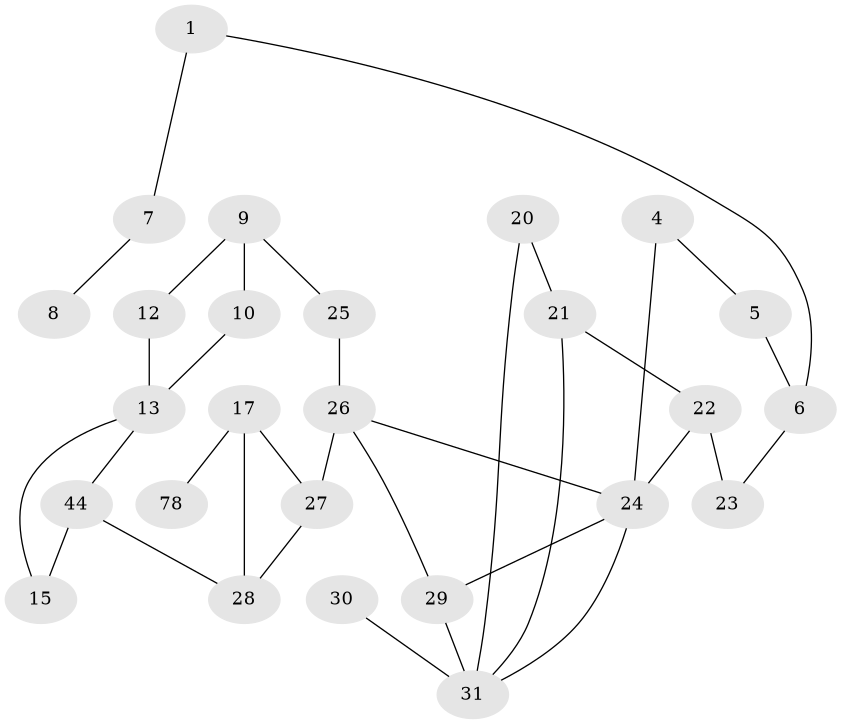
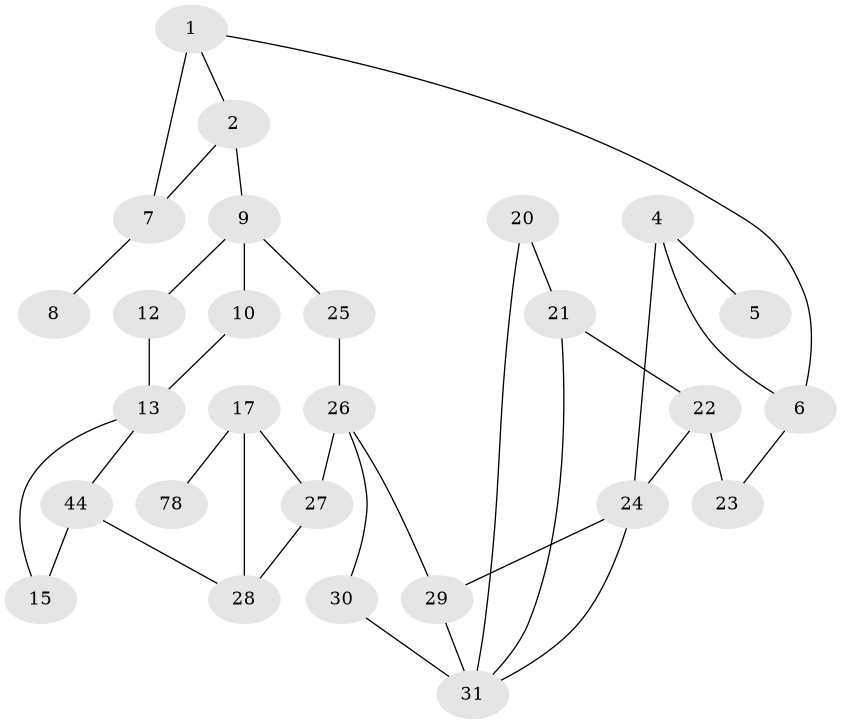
none -> (234, 124)
(778, 362) -> (702, 330)
(486, 457) -> (367, 504)
